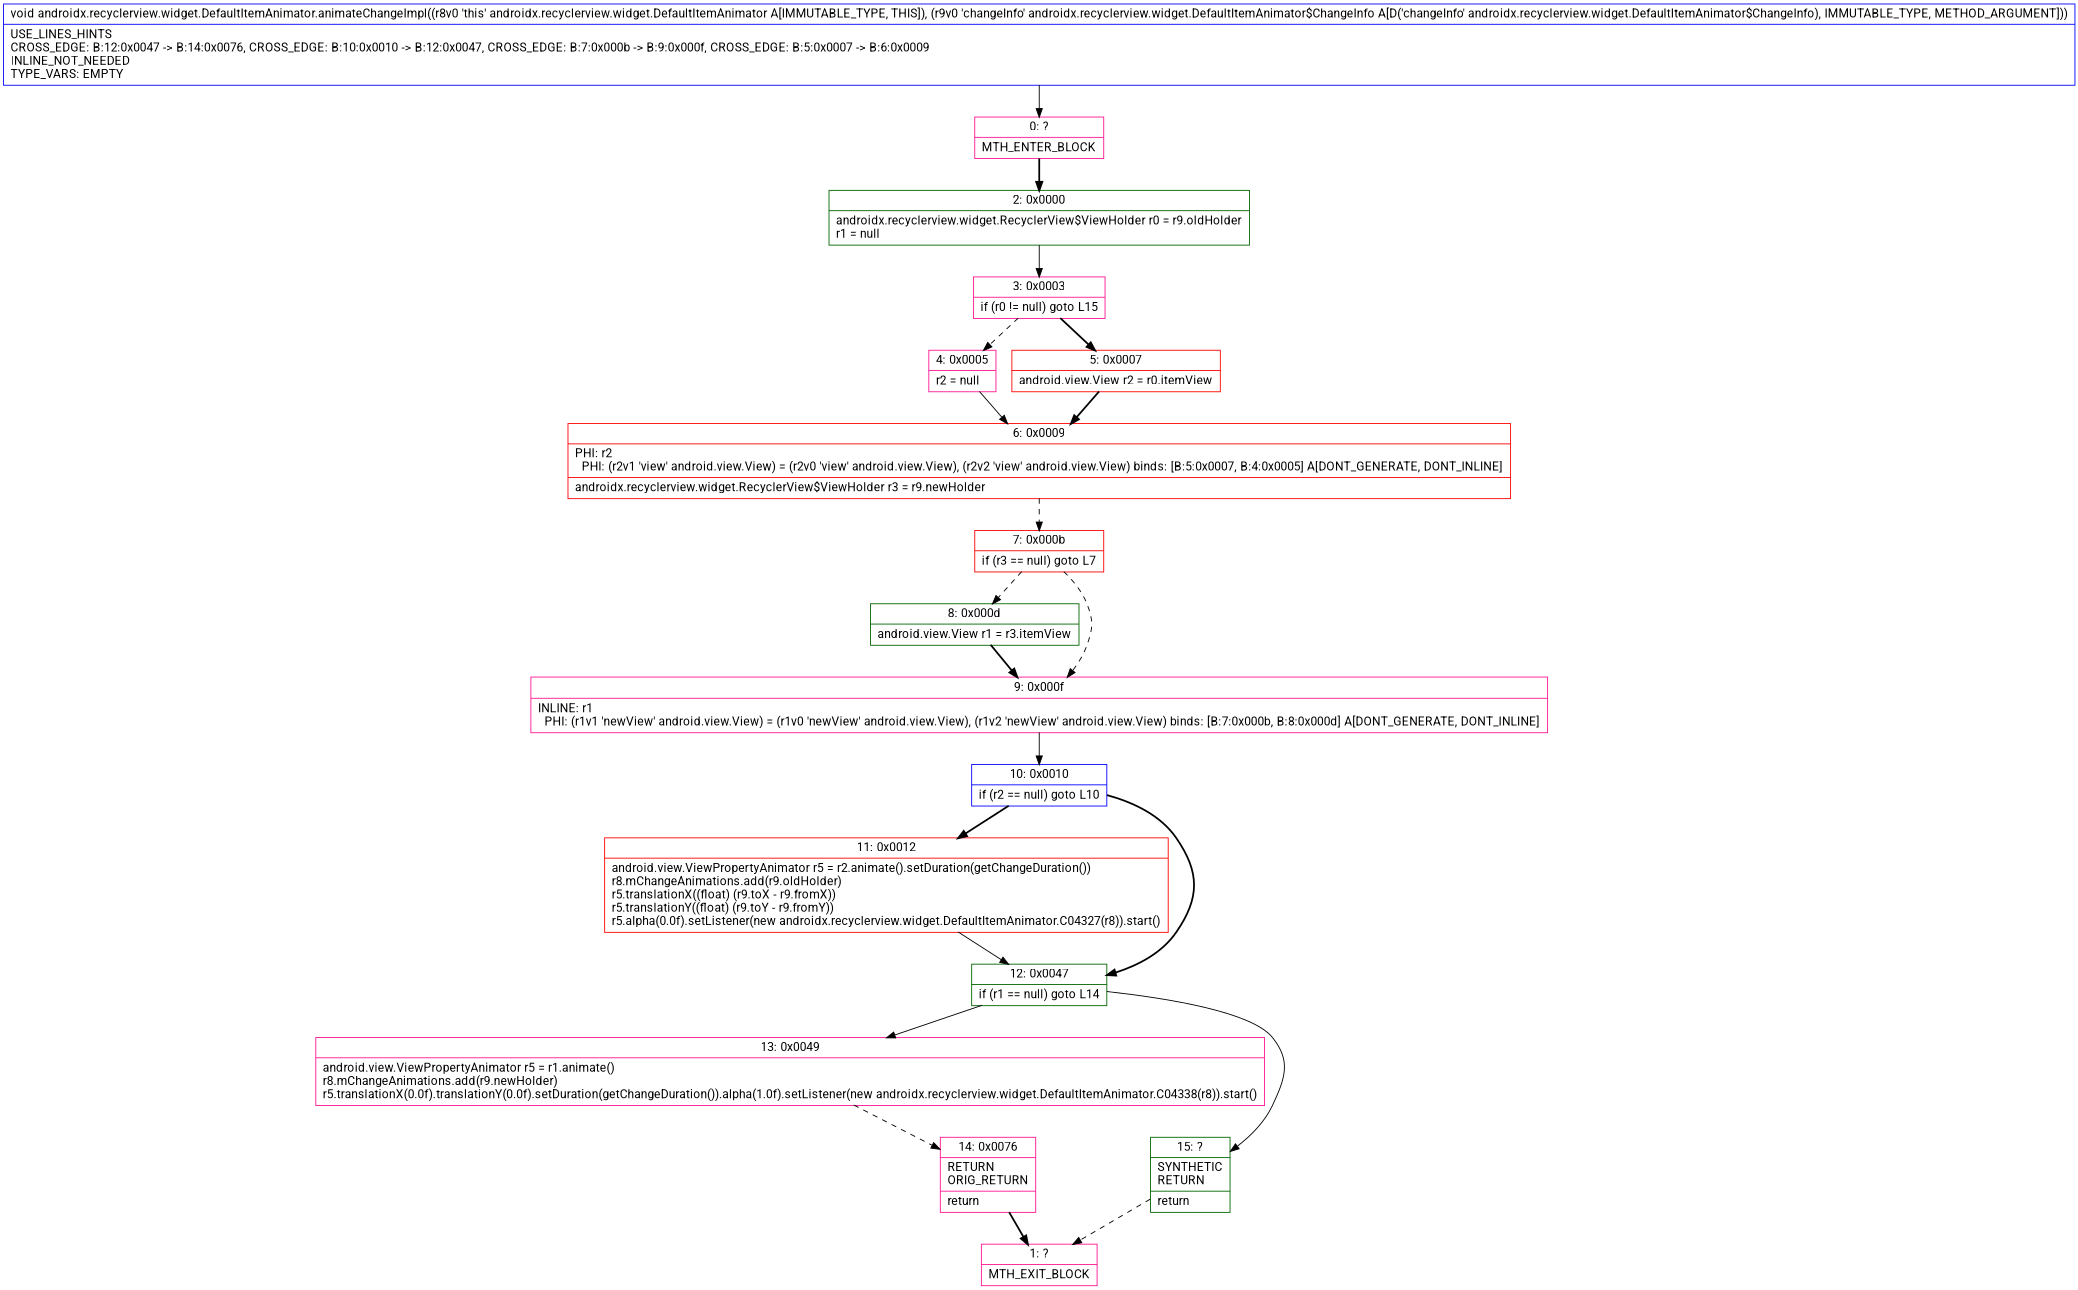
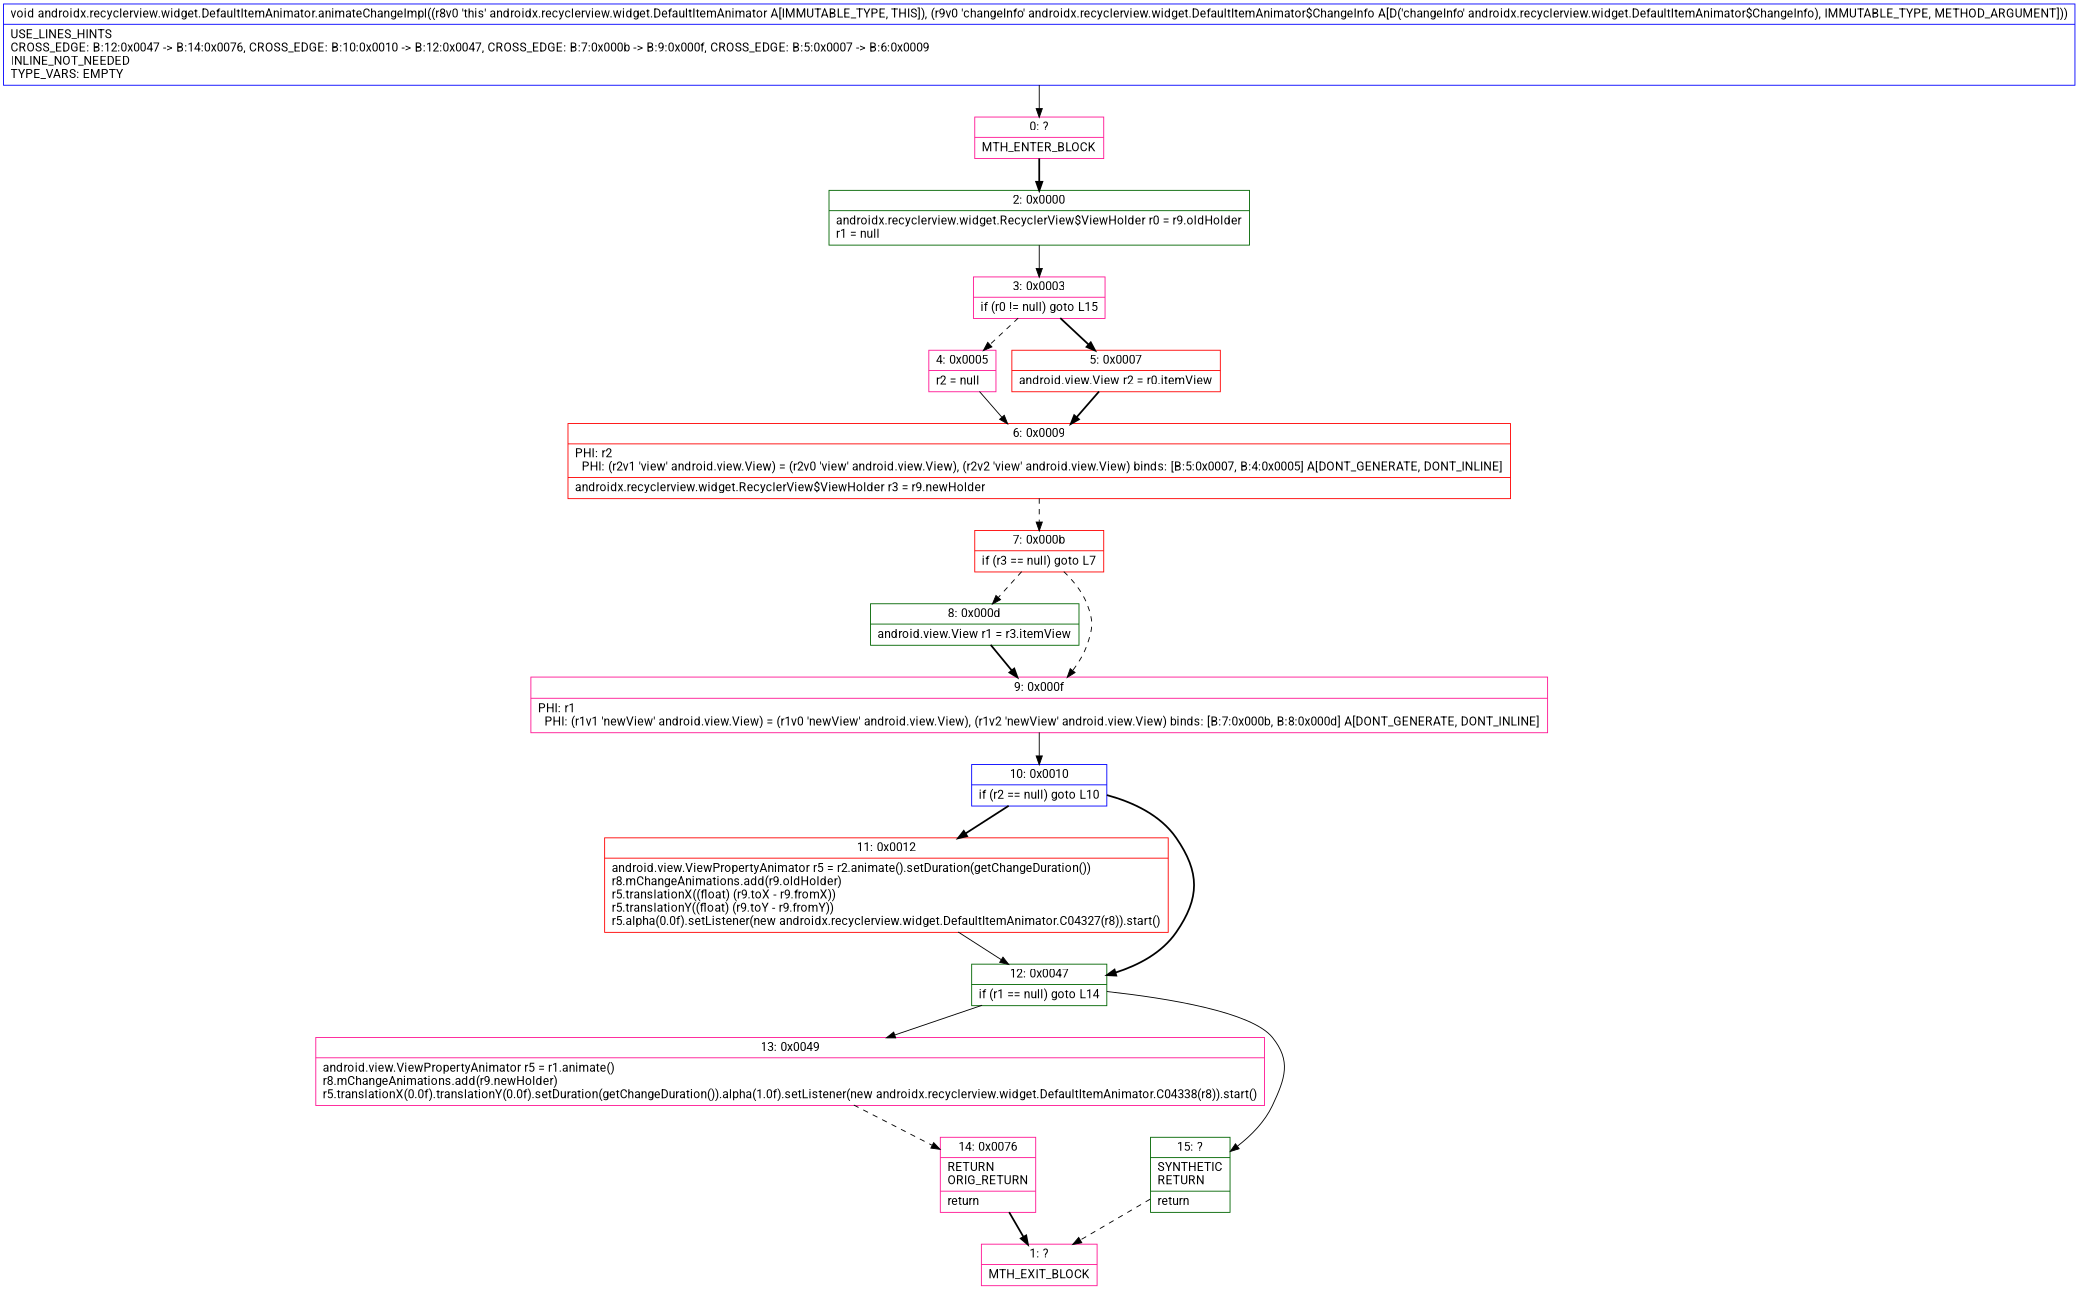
(568, 708) -> (558, 708)
